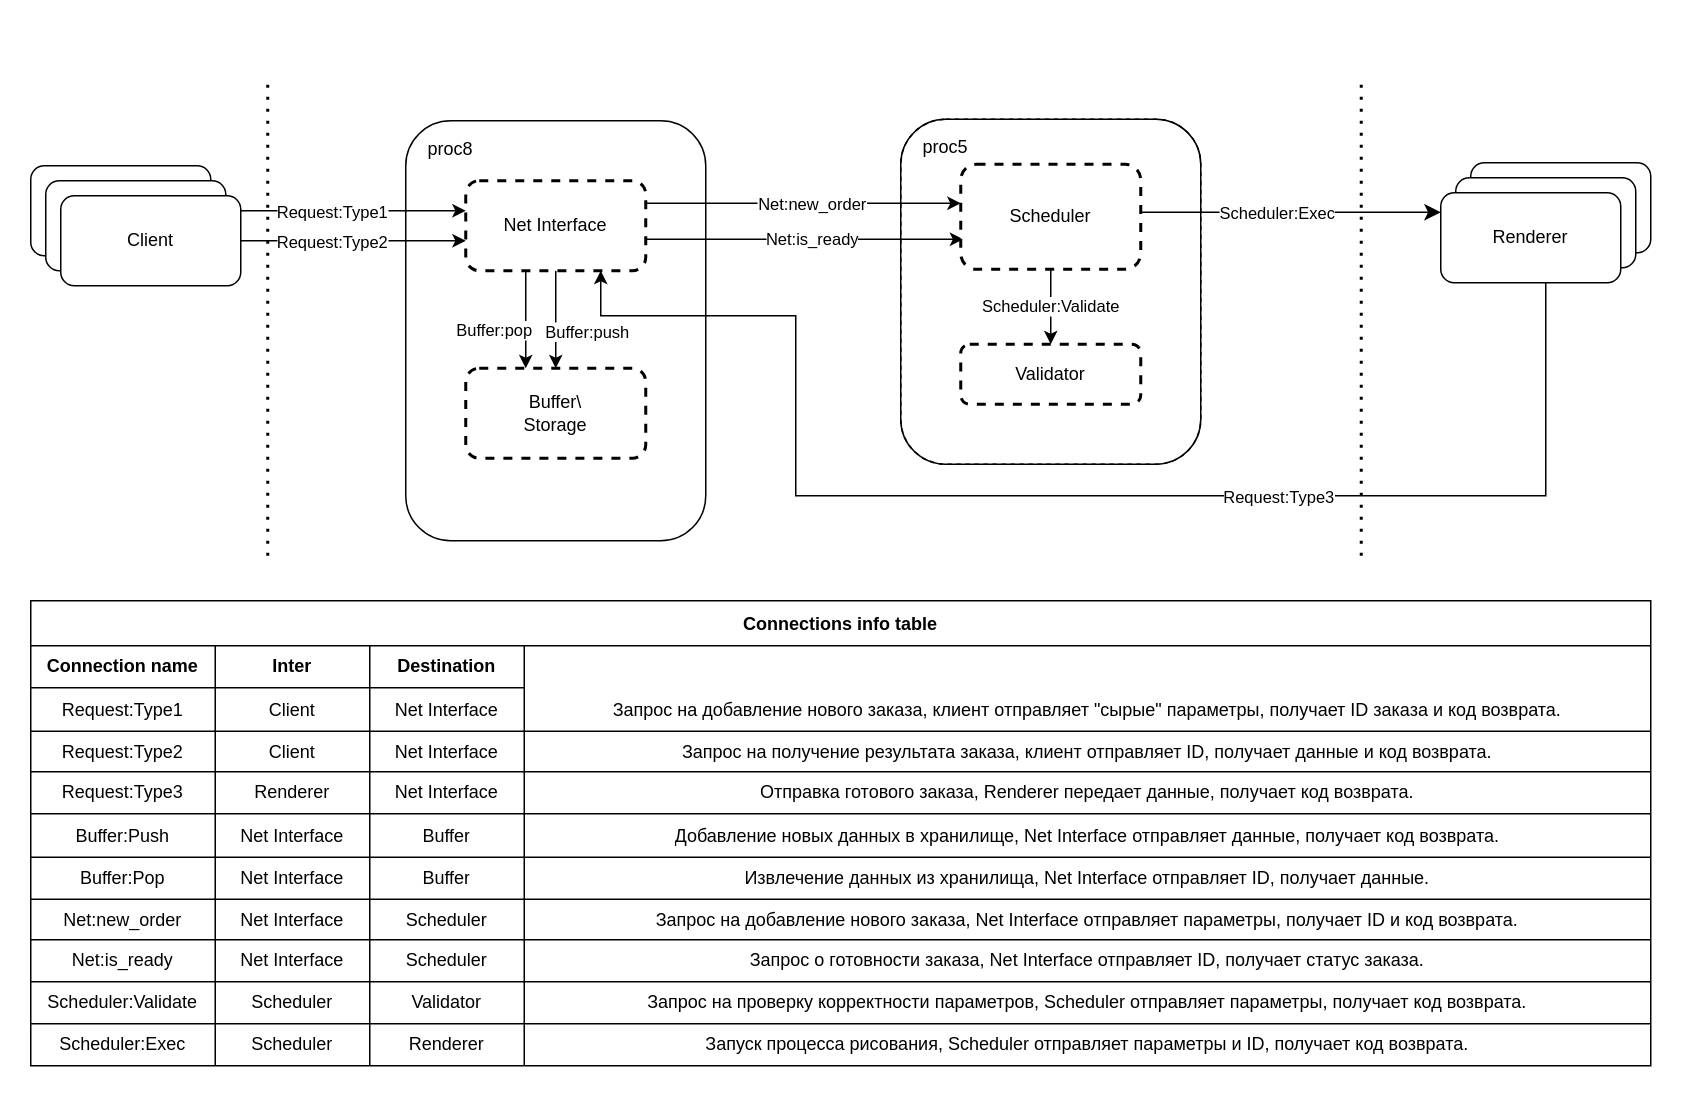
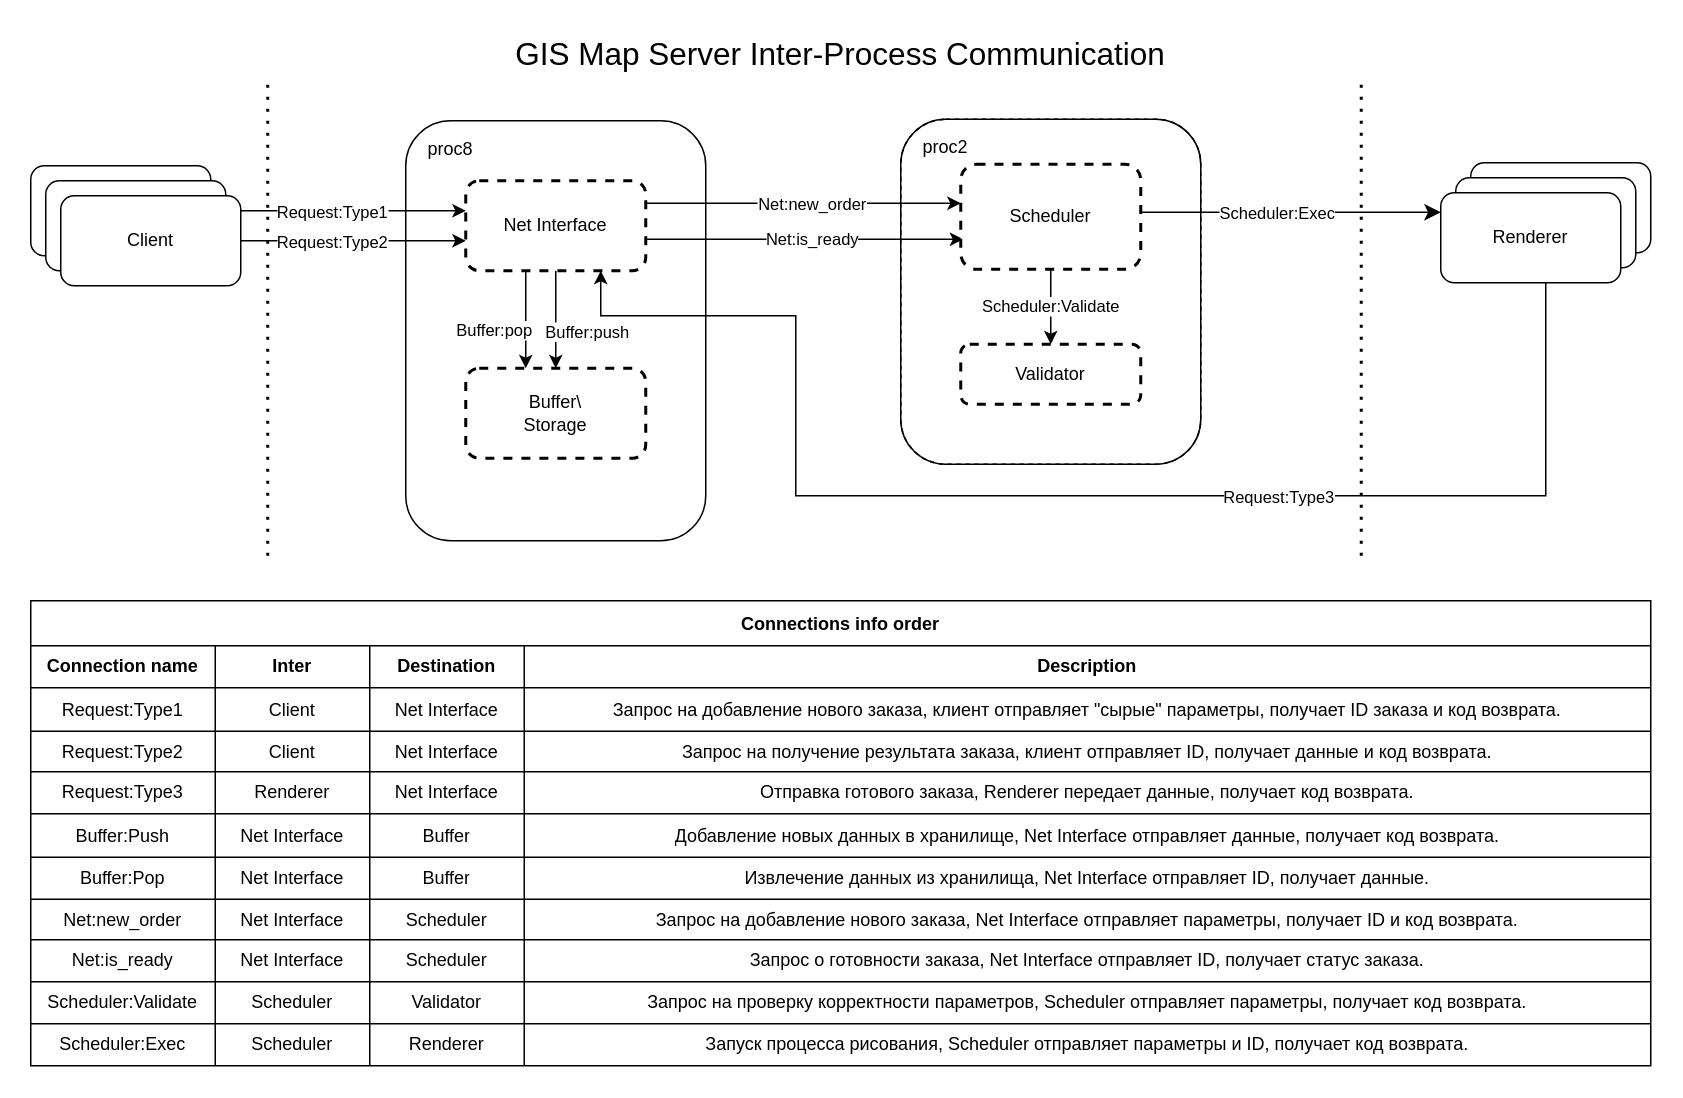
none -> (841, 53)
(943, 146) -> (943, 146)
(840, 624) -> (840, 624)
none -> (1088, 667)
